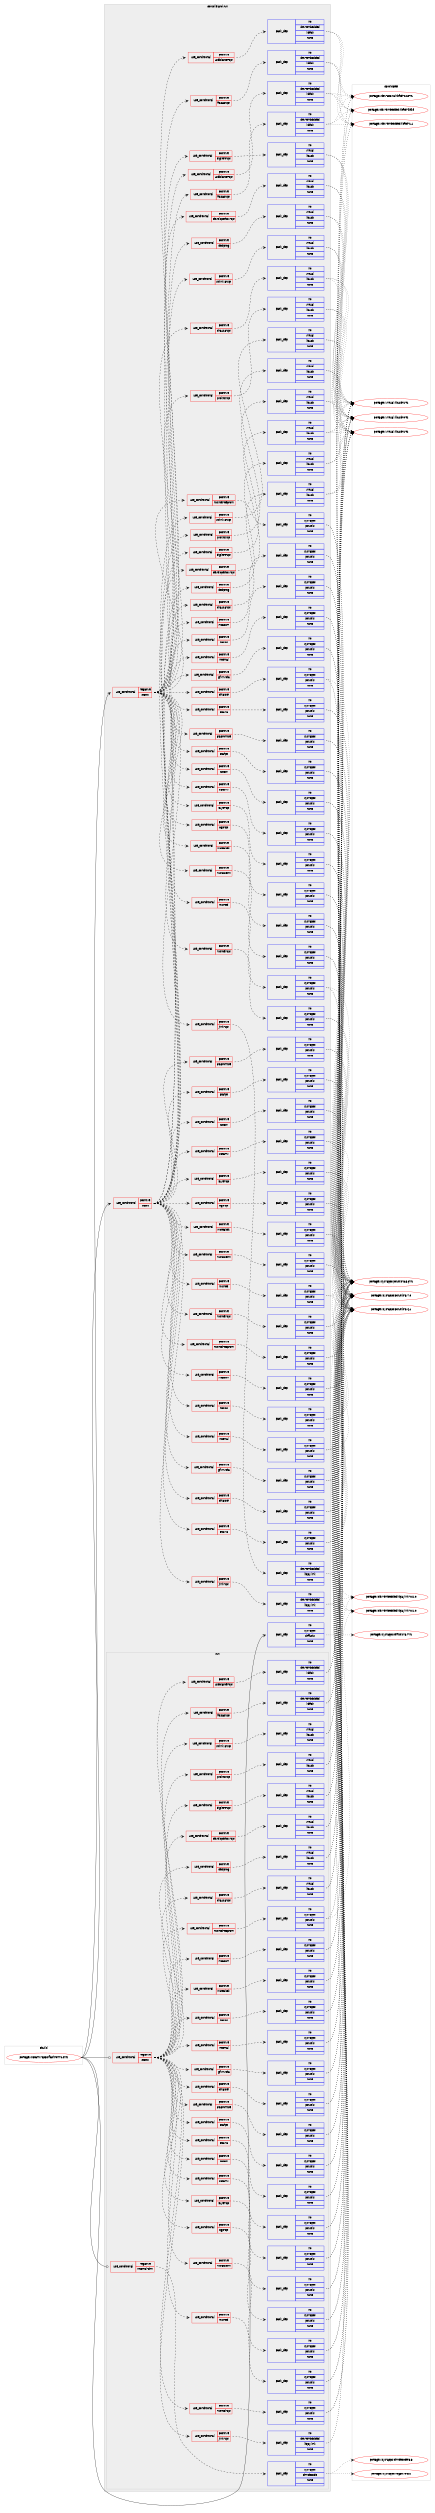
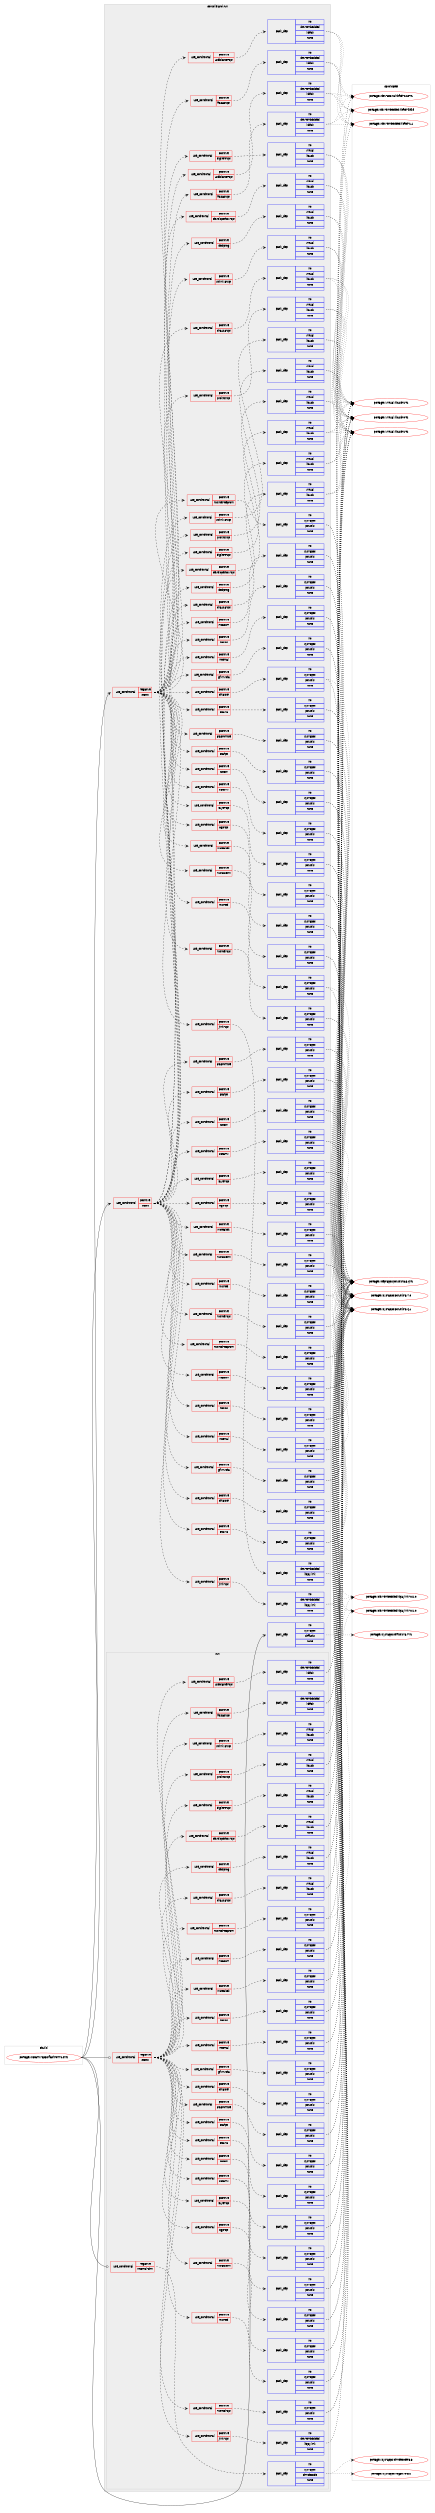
(391, 1282) -> (391, 1282)
